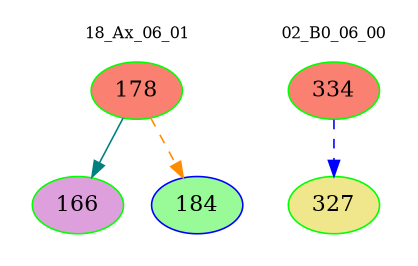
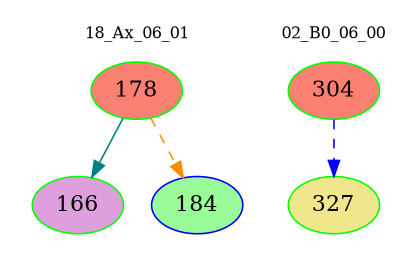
(334, 91) -> (334, 91)
